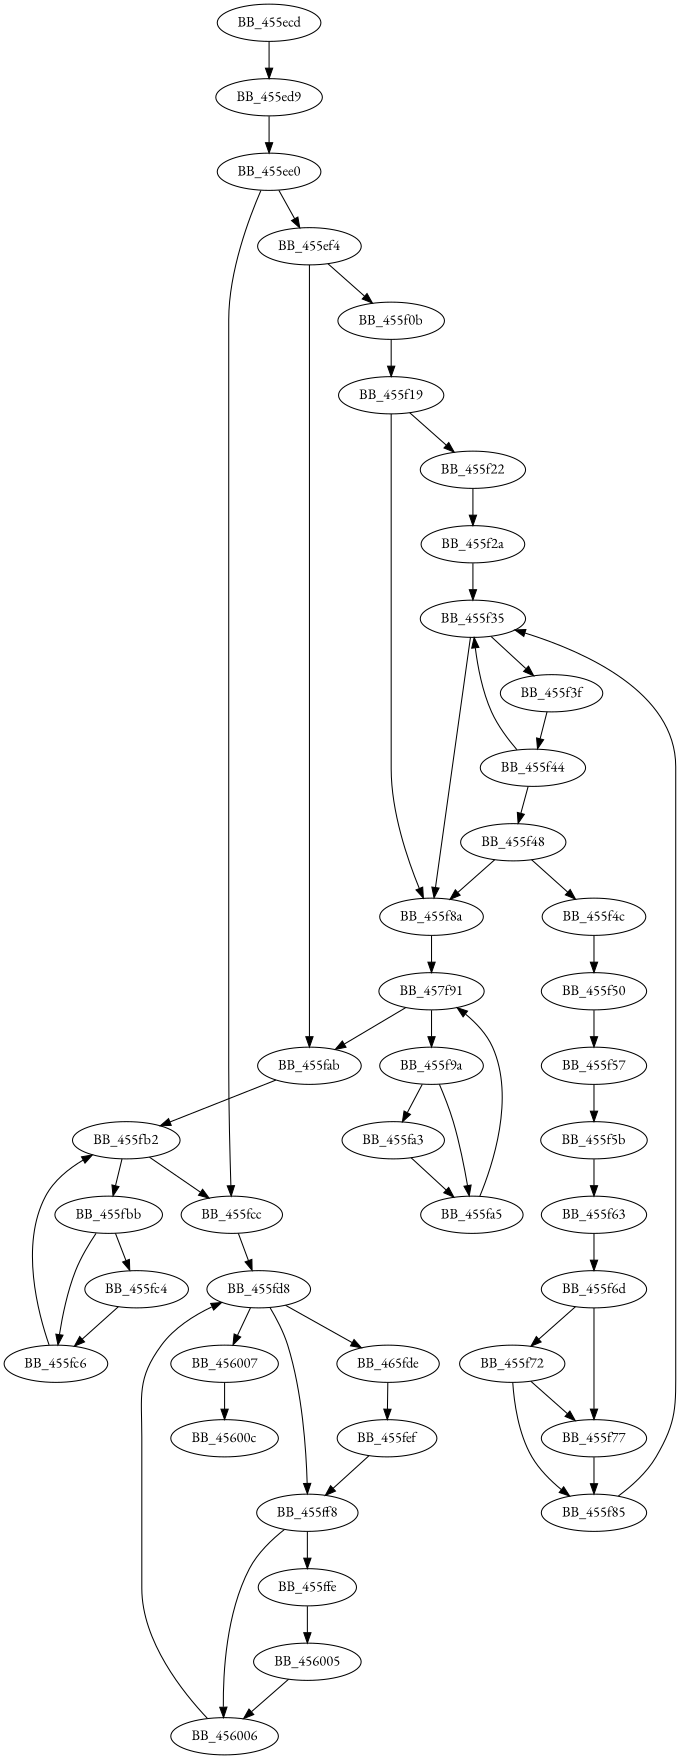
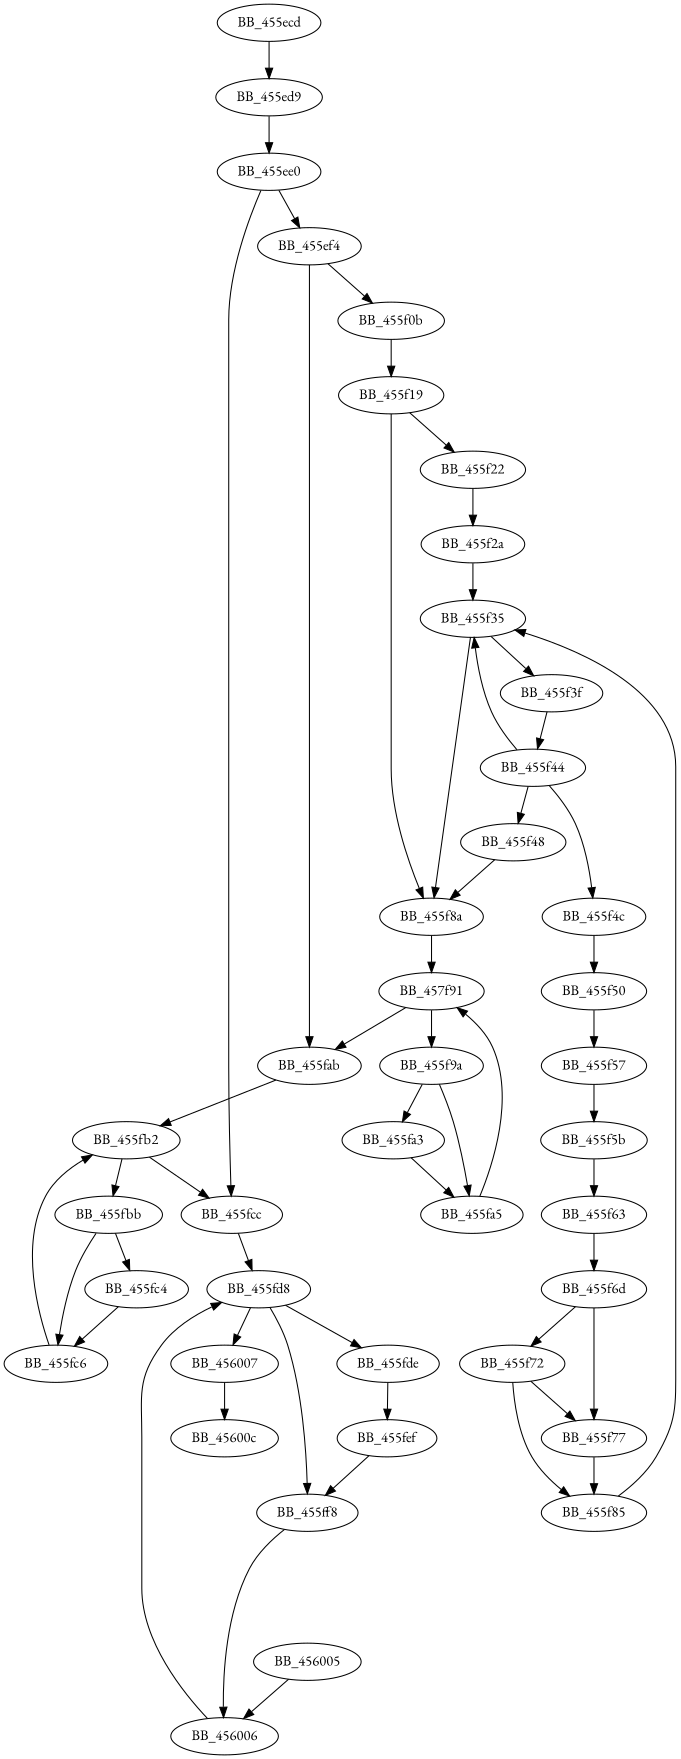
(550, 876) -> (579, 833)
(388, 1364) -> (388, 1364)
(307, 1587) -> none
